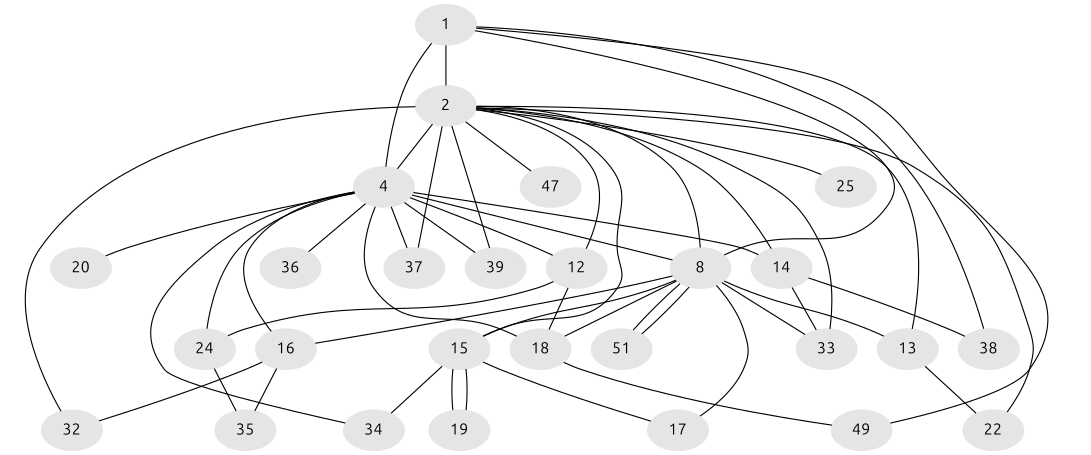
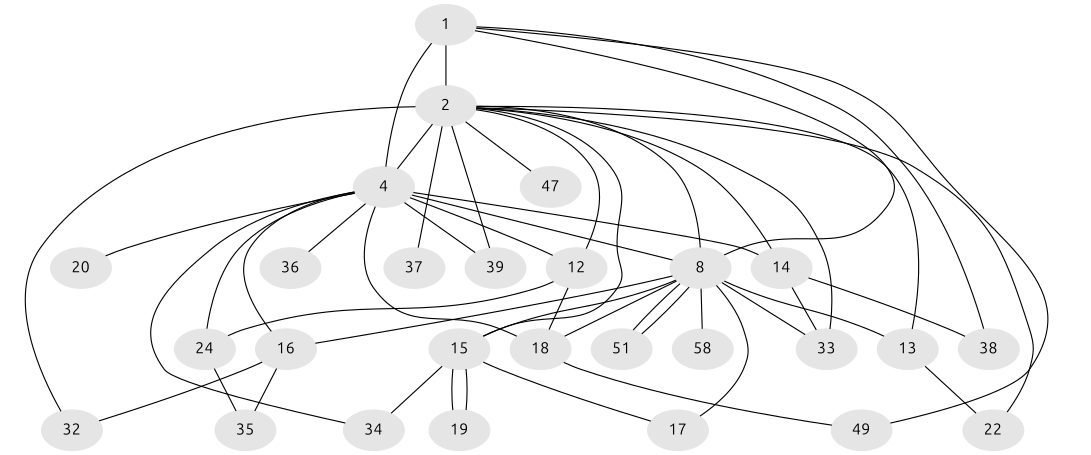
(846, 187) -> none
(399, 227) -> none
none -> (703, 349)
